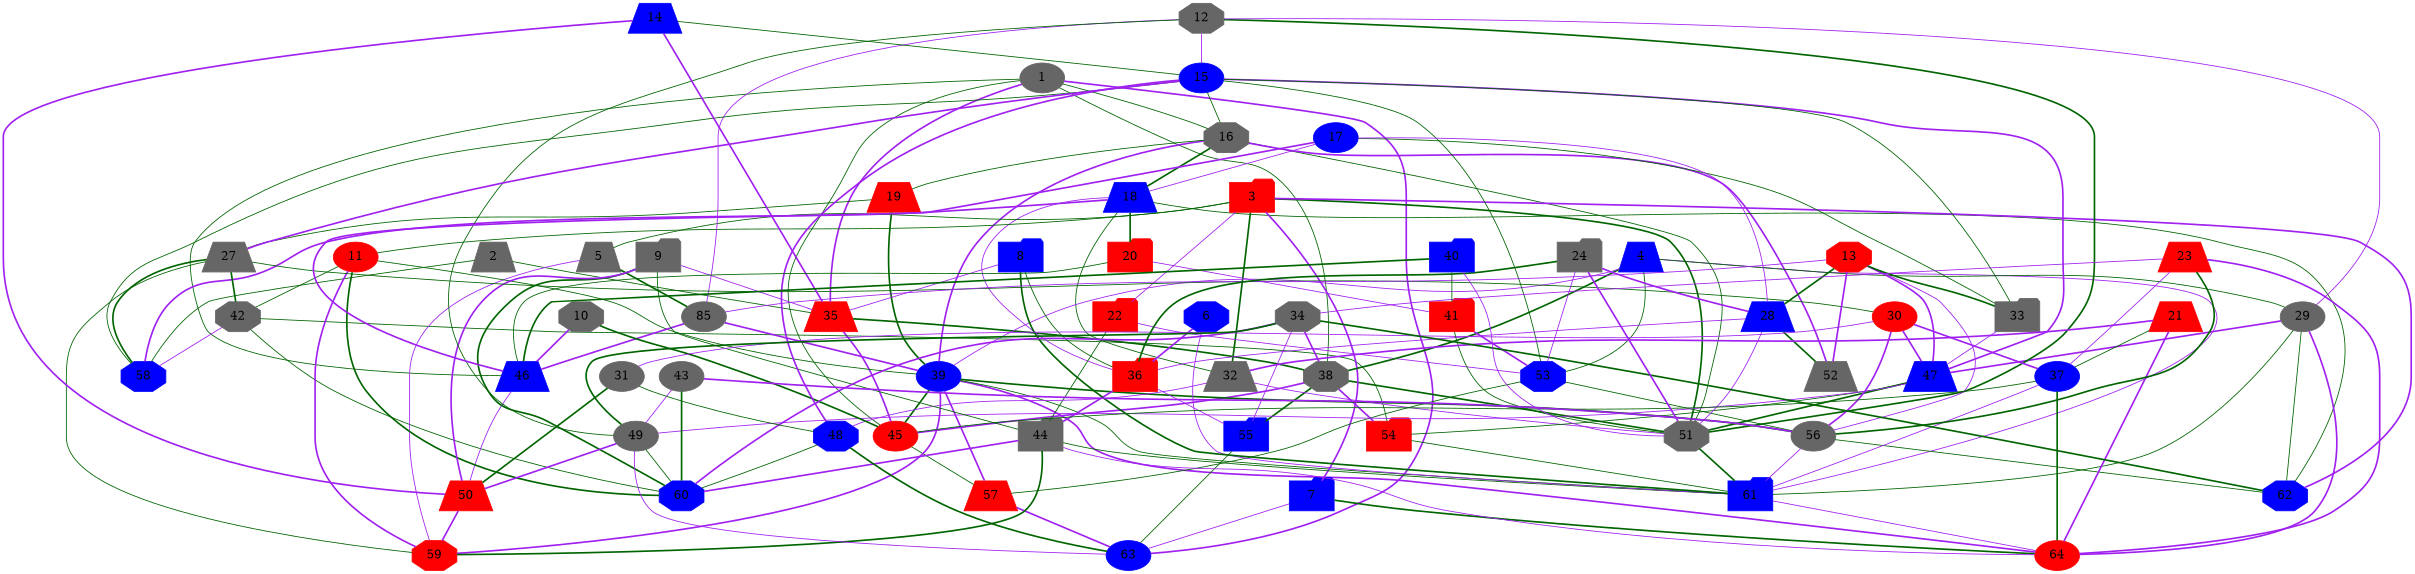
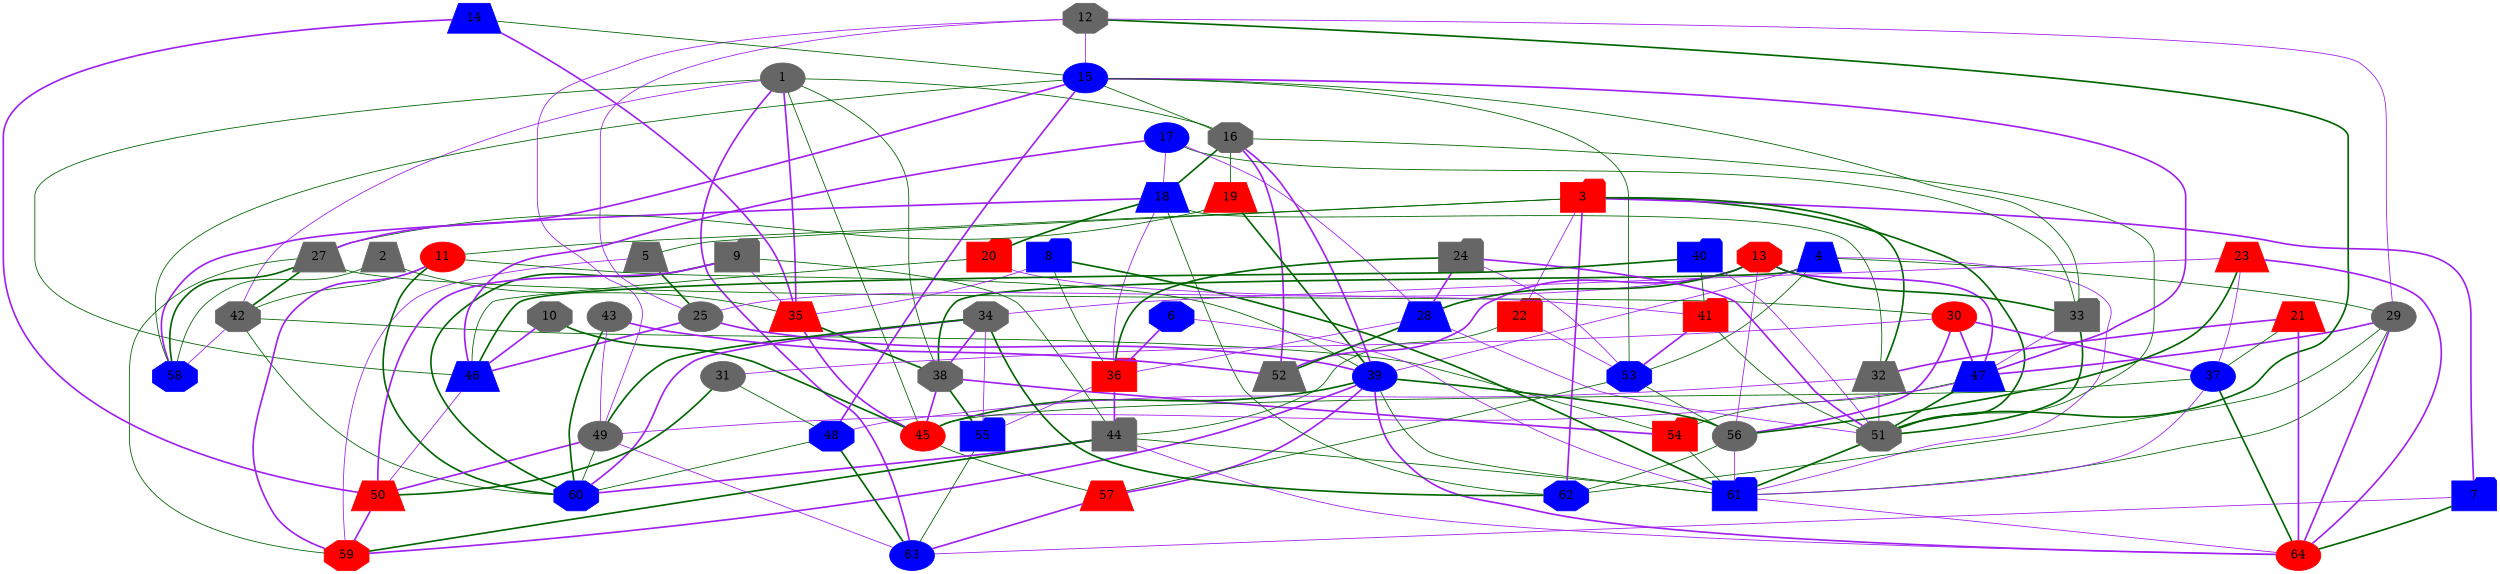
(647, 95) -> (615, 69)
none -> (478, 143)
(704, 317) -> (701, 317)
(976, 394) -> (944, 352)
(1427, 394) -> (2002, 419)
